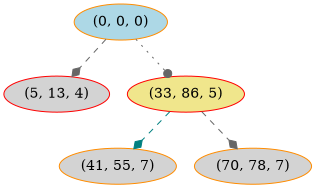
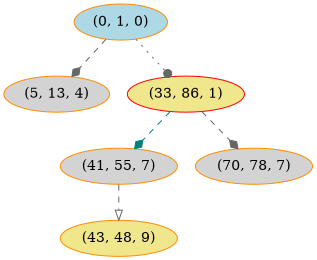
(121, 22) -> (121, 22)
(57, 94) -> (57, 94)
(186, 94) -> (186, 94)
none -> (119, 238)
